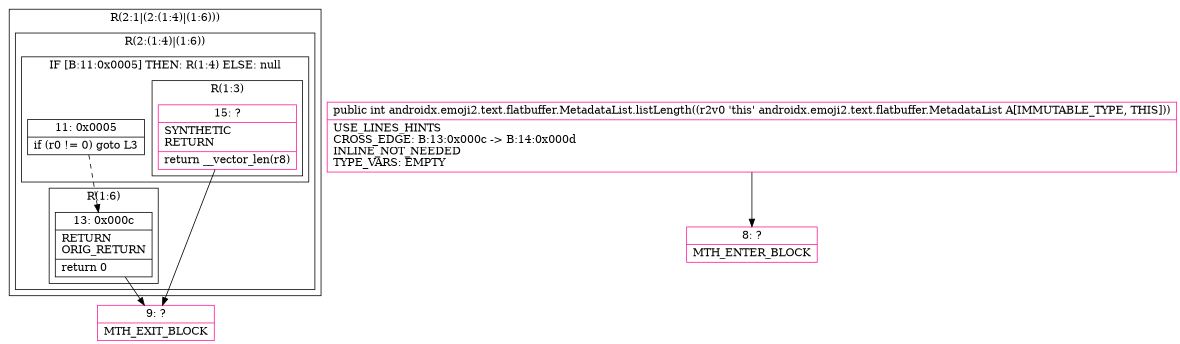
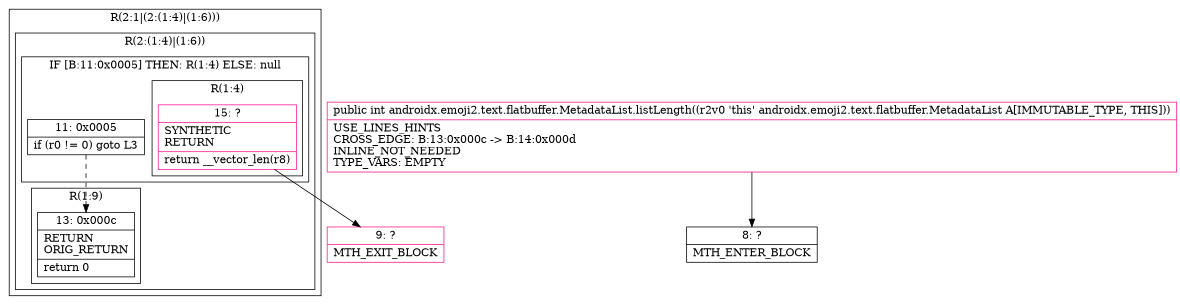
(227, 89) -> (227, 89)
(104, 197) -> (86, 197)
(752, 245) -> (752, 245)
(133, 288) -> none
